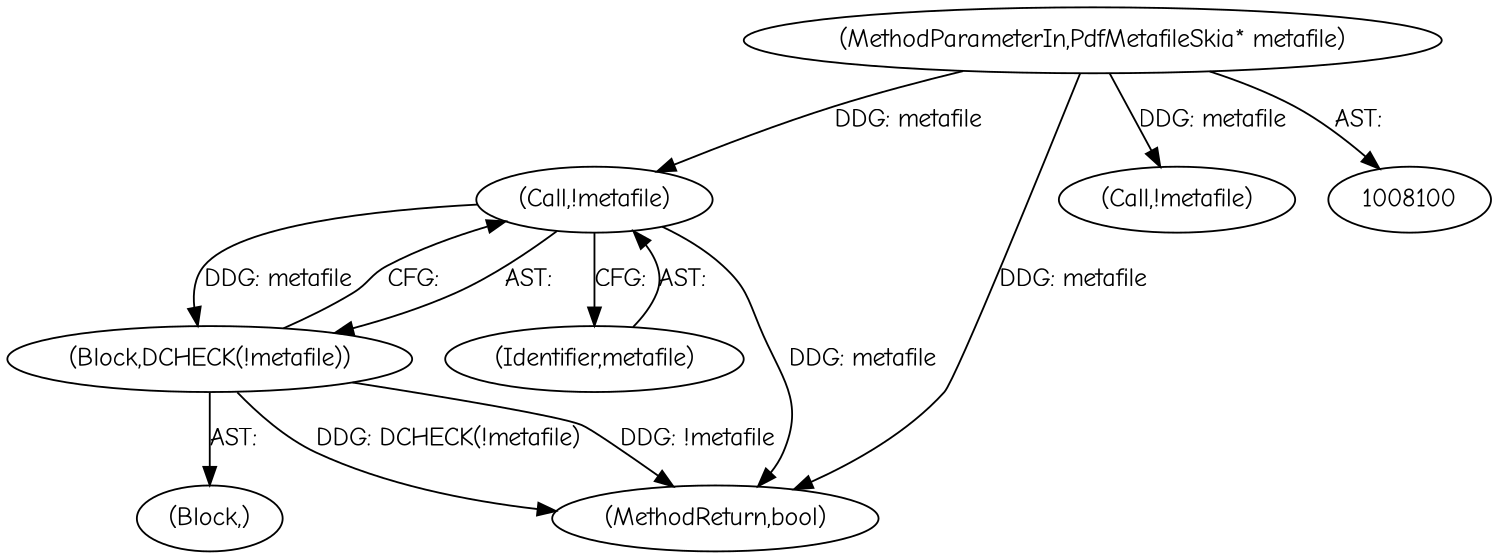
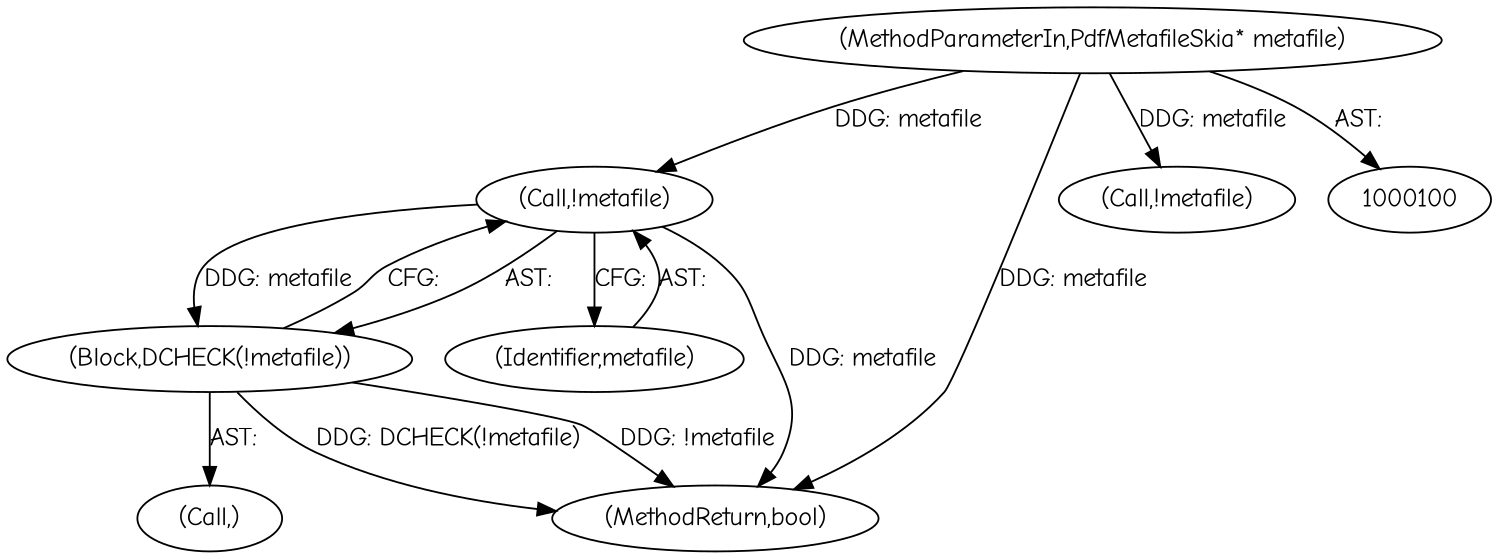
(1410, 200) -> (1410, 200)
(210, 518) -> (210, 518)
